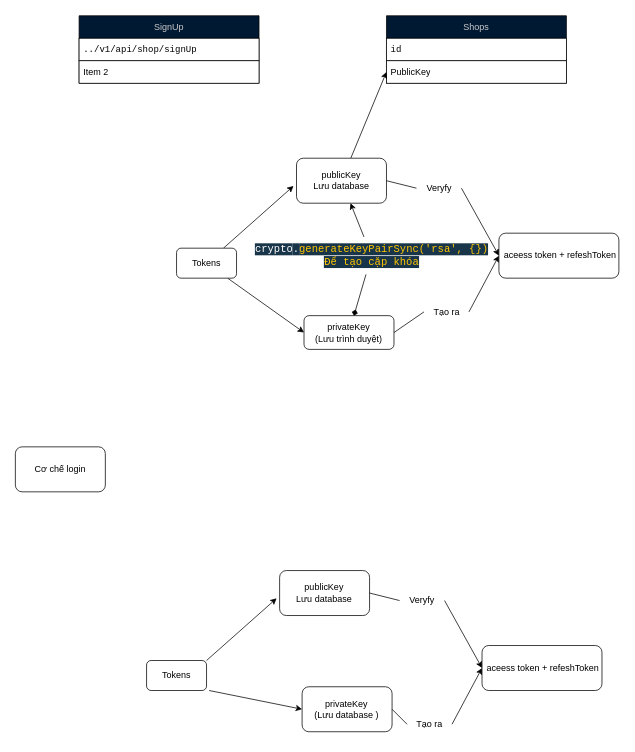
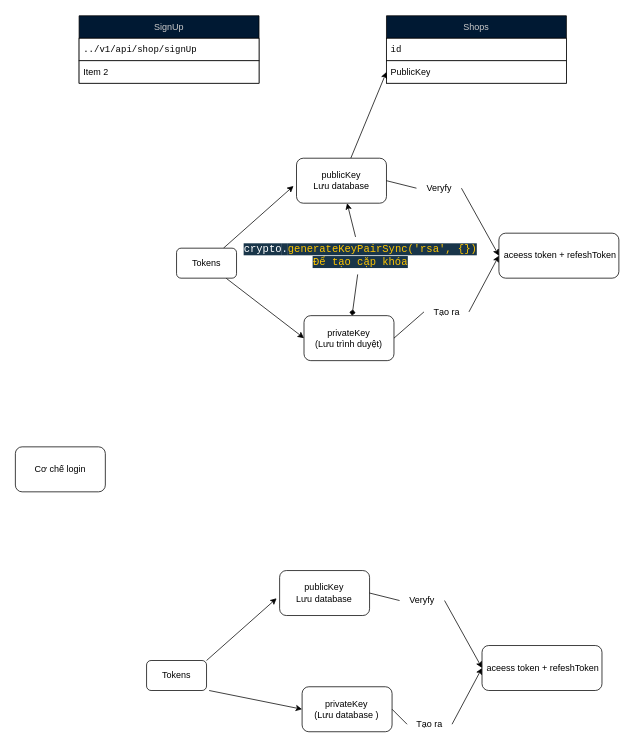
(372, 255) -> (360, 255)
(349, 332) -> (349, 338)
